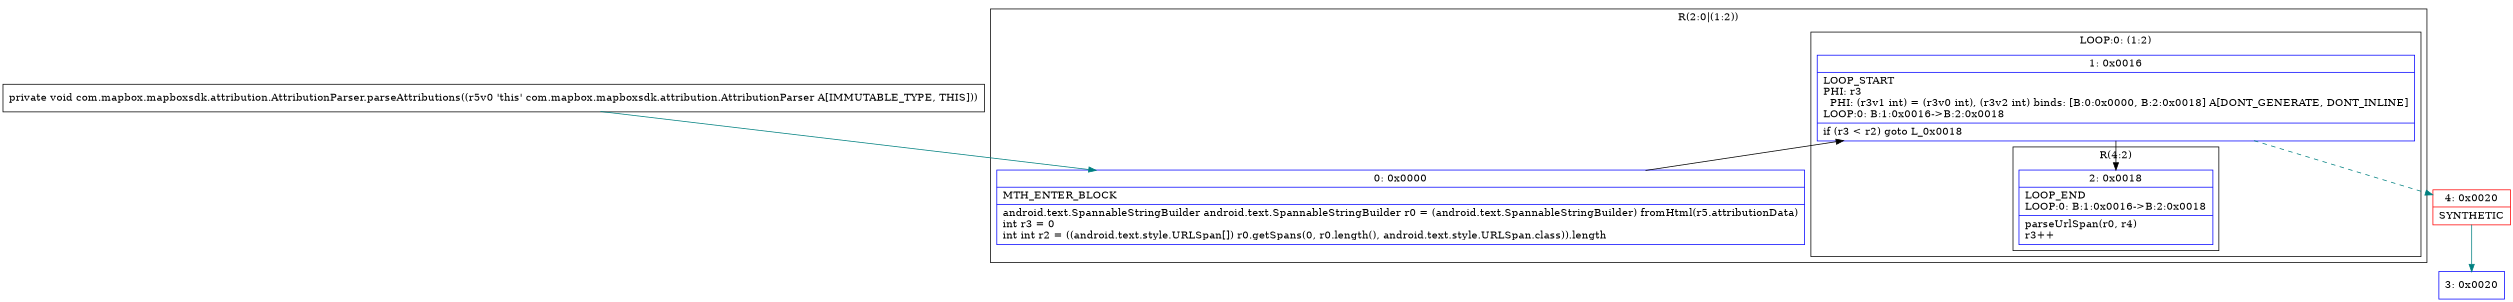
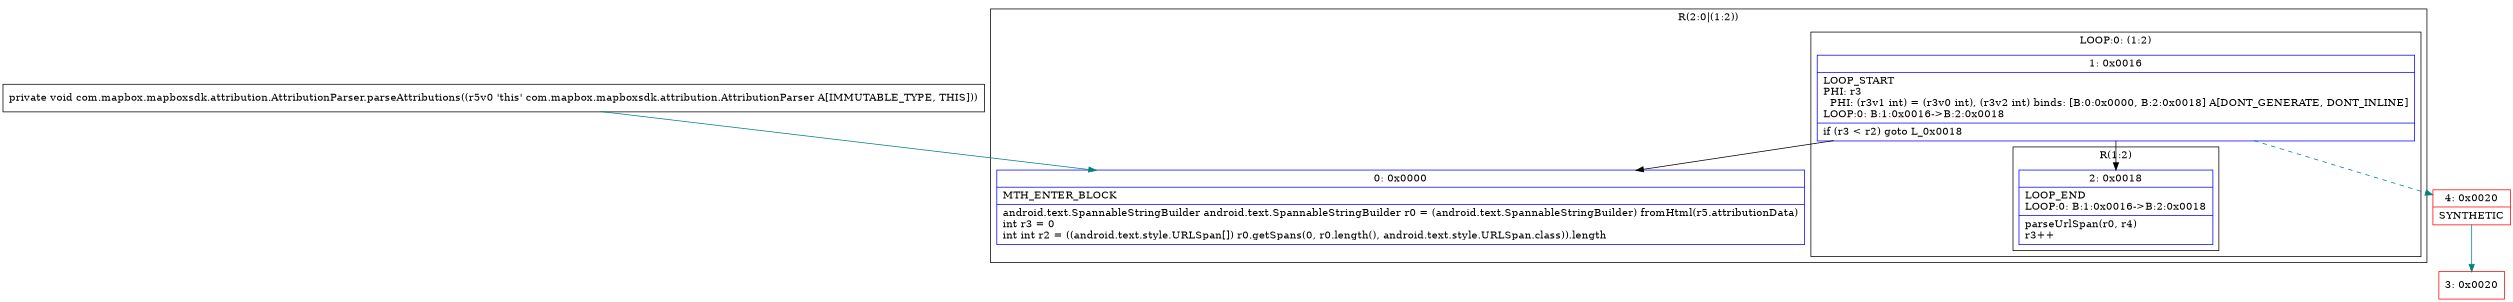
(1741, 156) -> (1739, 155)
(2116, 156) -> (2116, 156)
(2472, 285) -> (2472, 285)
